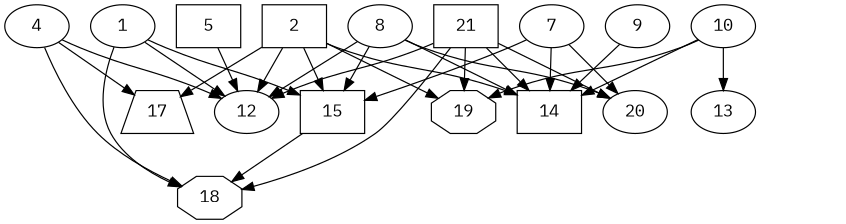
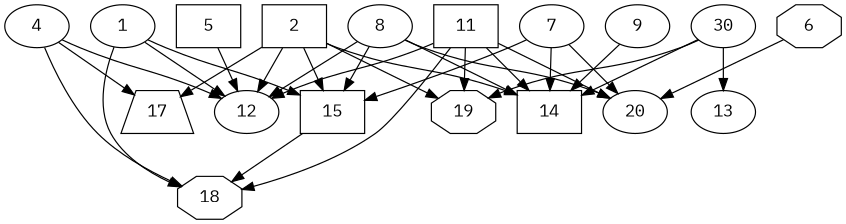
(466, 26) -> (466, 26)
(723, 26) -> (723, 26)
none -> (809, 26)
